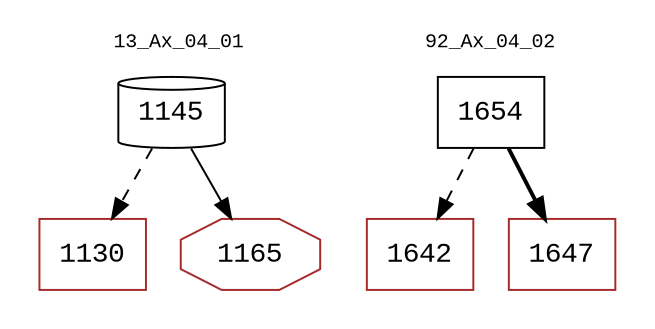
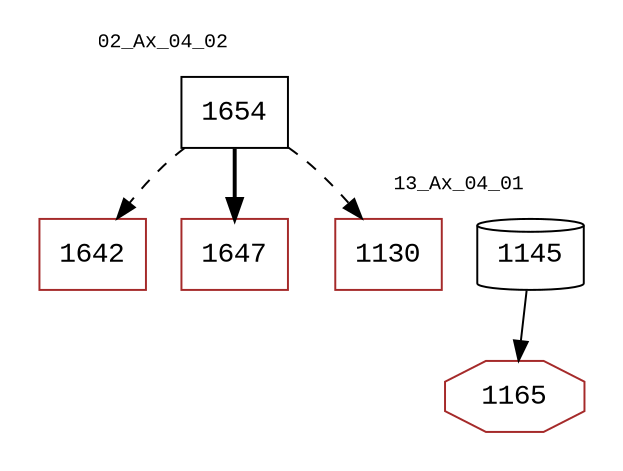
(491, 42) -> (164, 42)
(137, 175) -> (332, 185)
